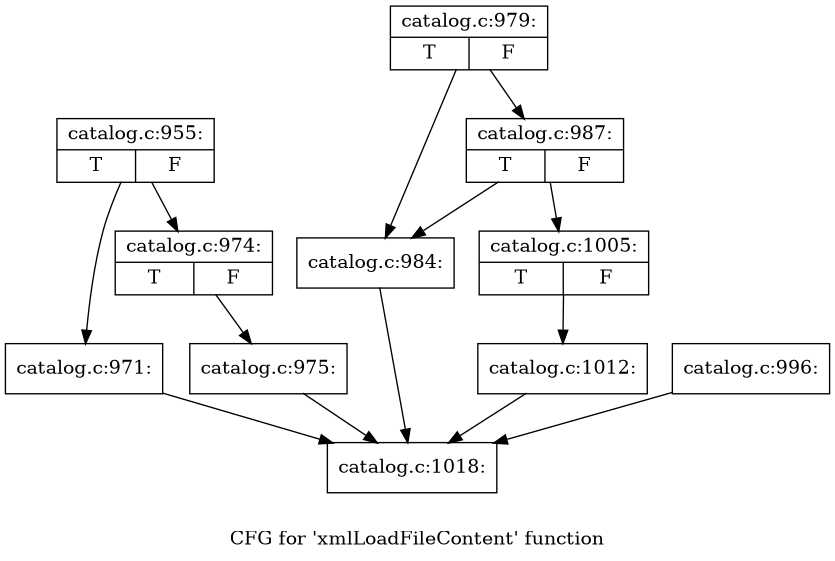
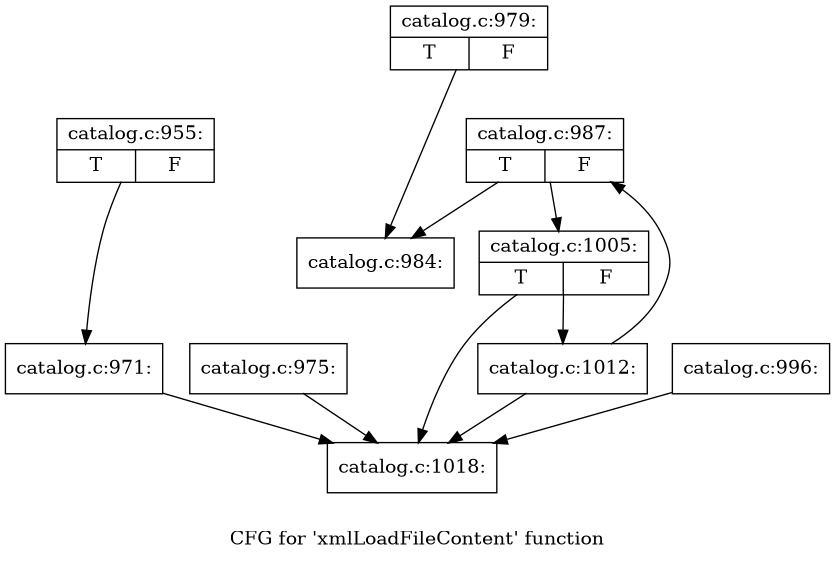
(503, 89) -> (669, 270)
(194, 263) -> none
(393, 358) -> (458, 354)
